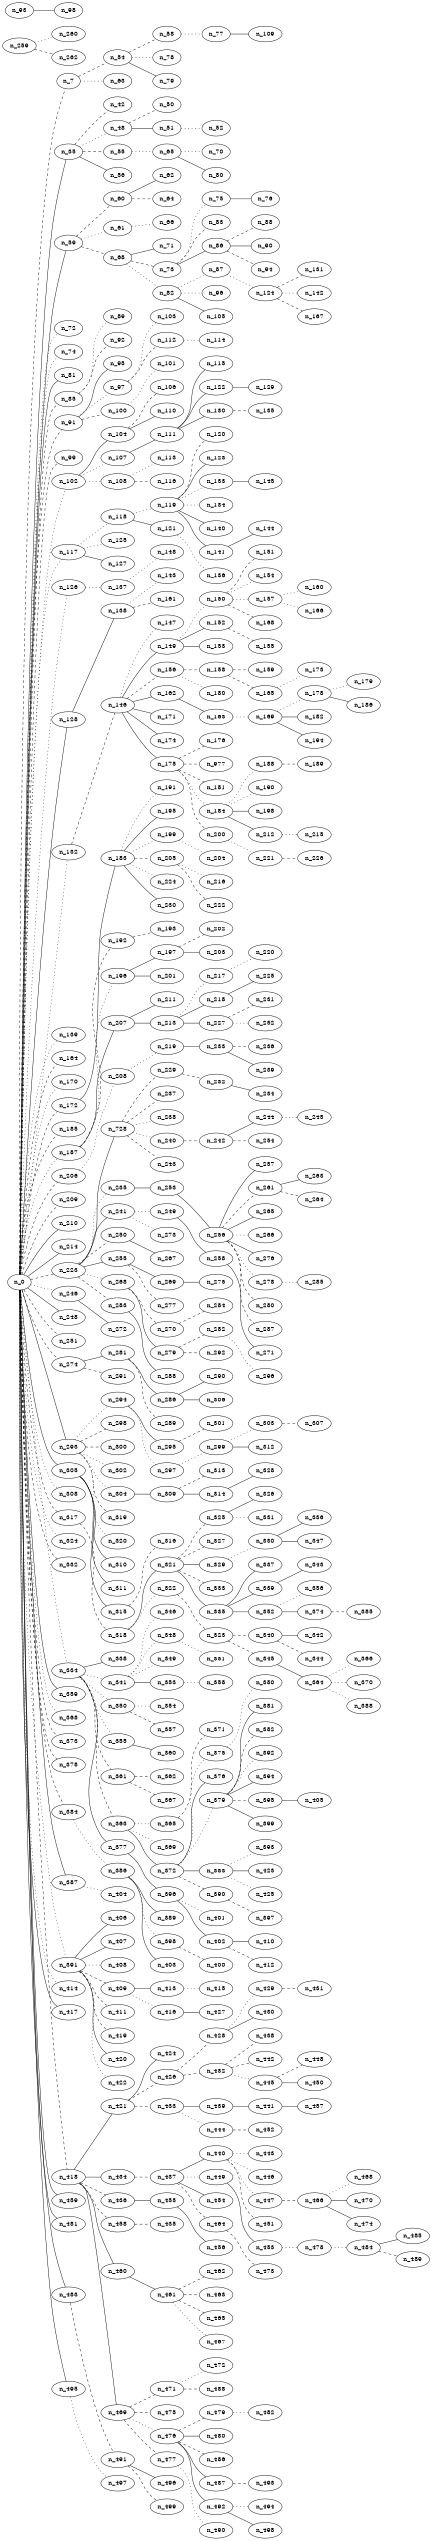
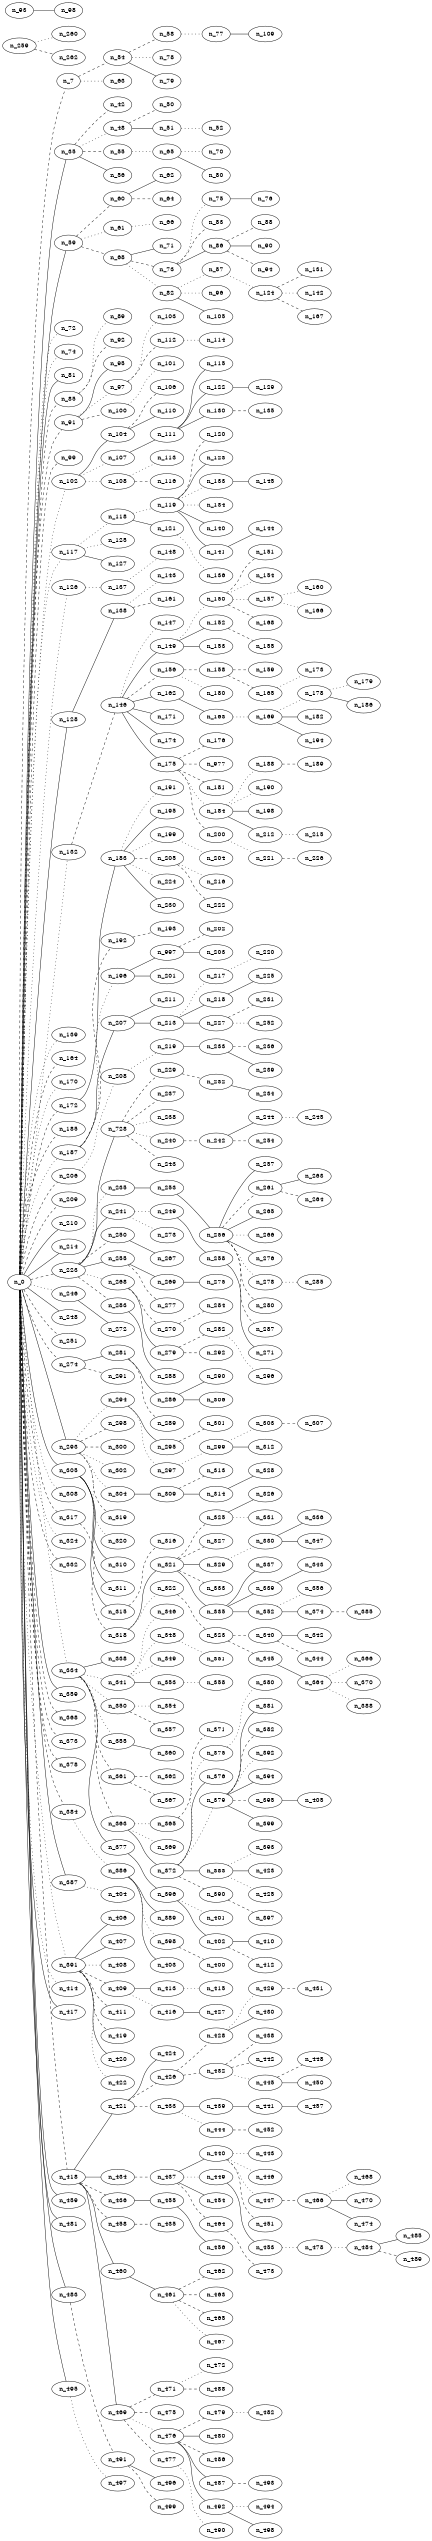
(167, 952) -> (167, 952)
(28, 1503) -> (28, 1503)
